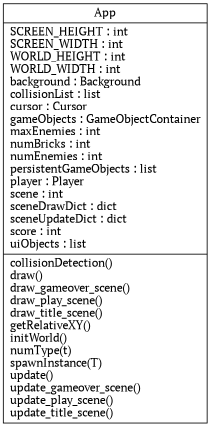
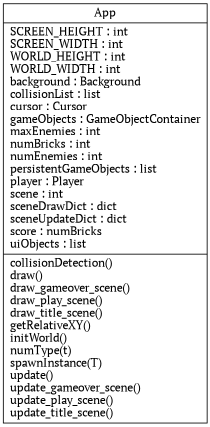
(36, 232) -> (56, 232)
